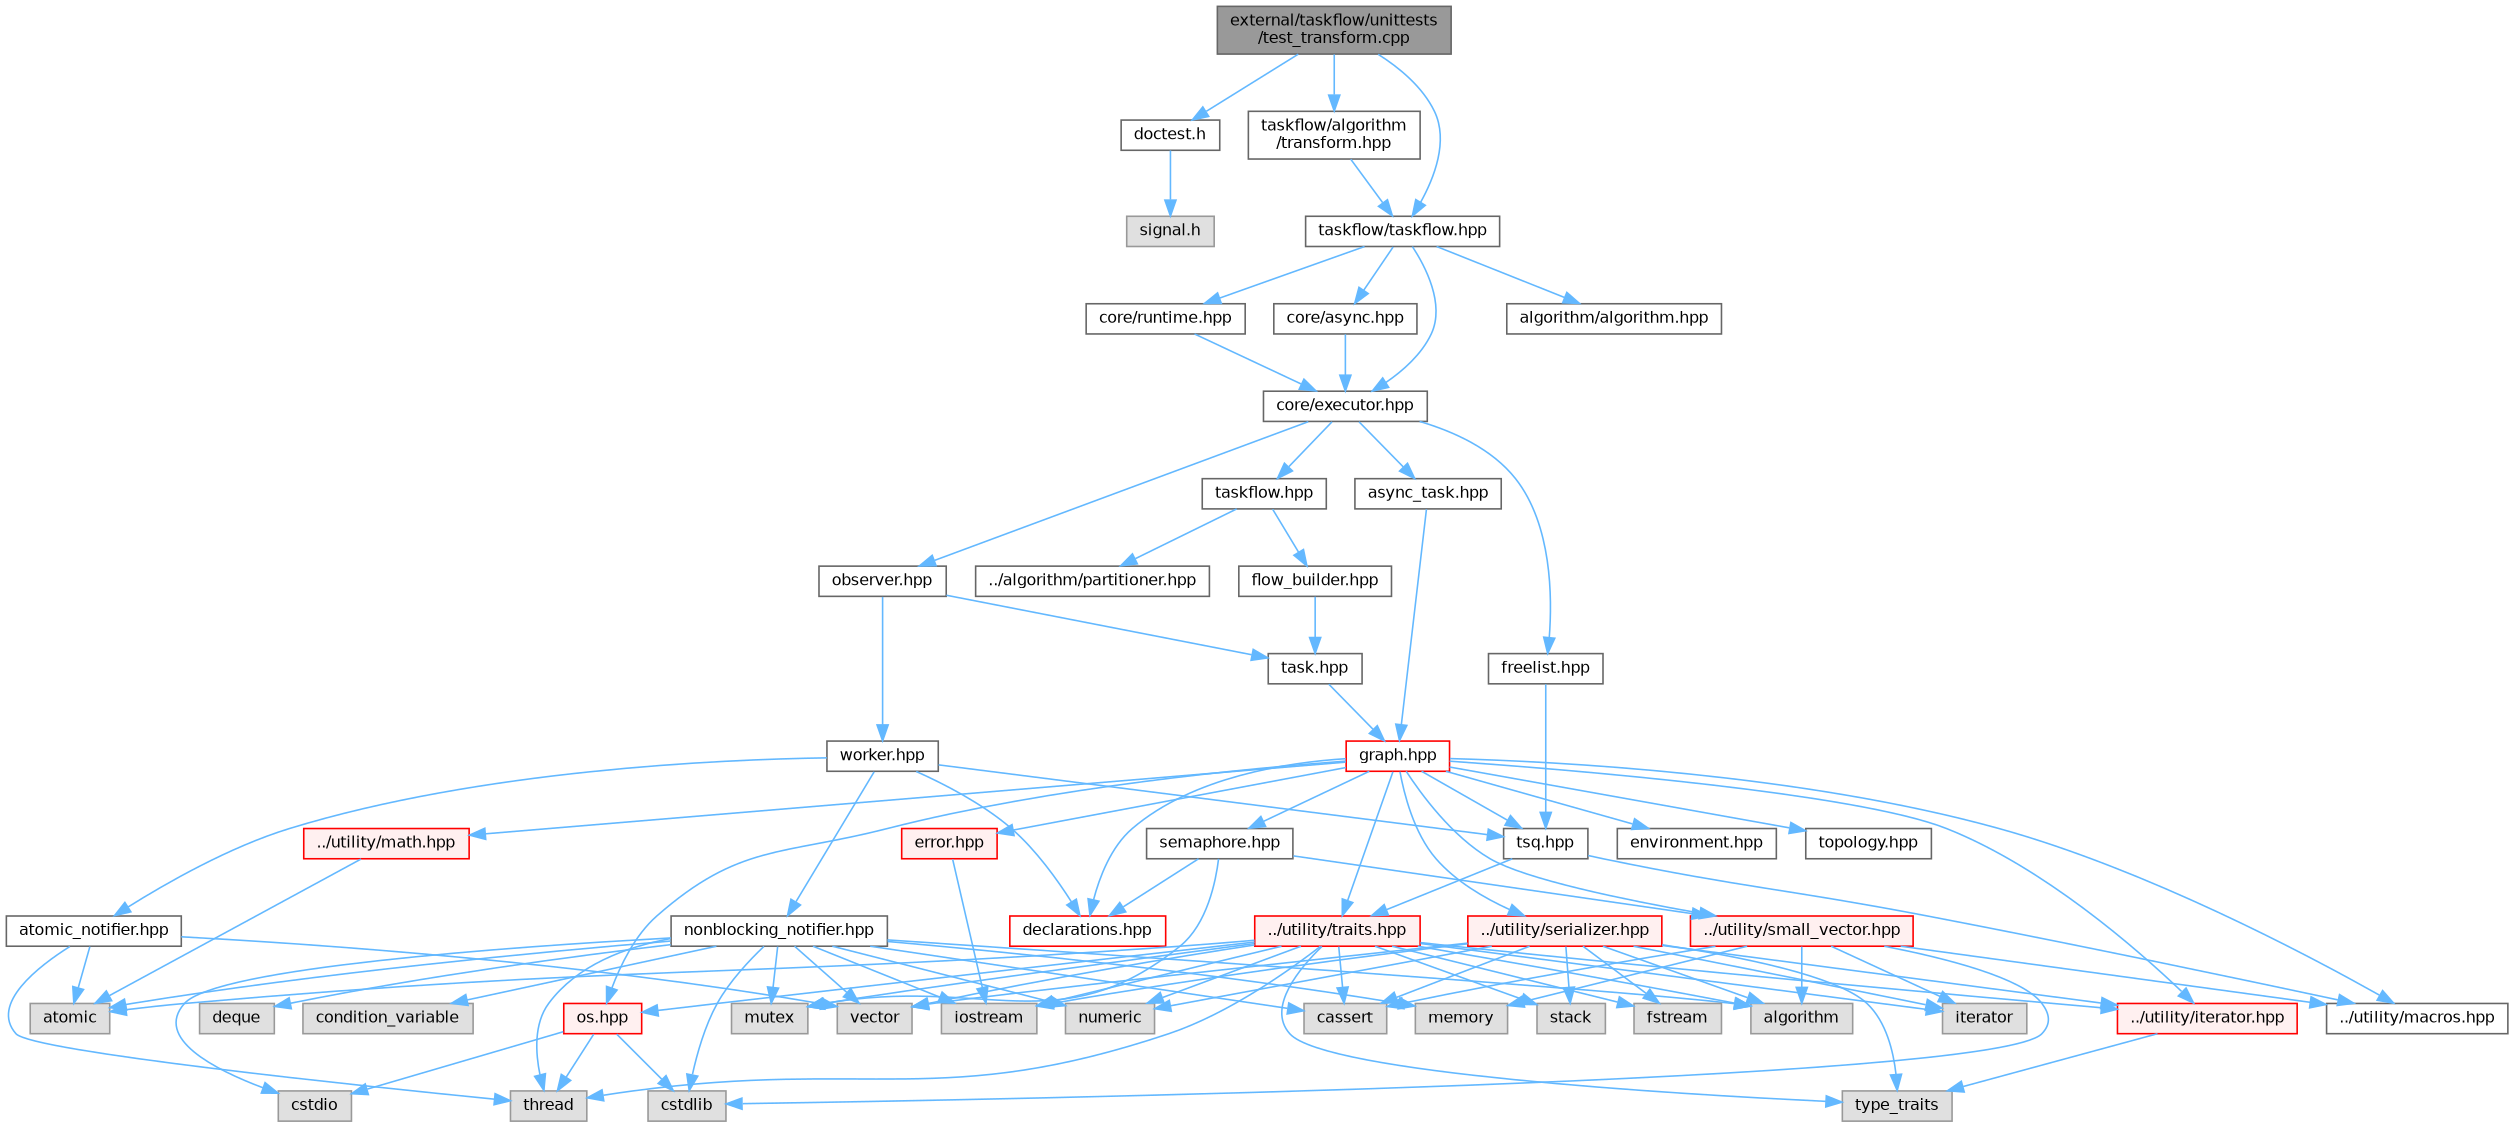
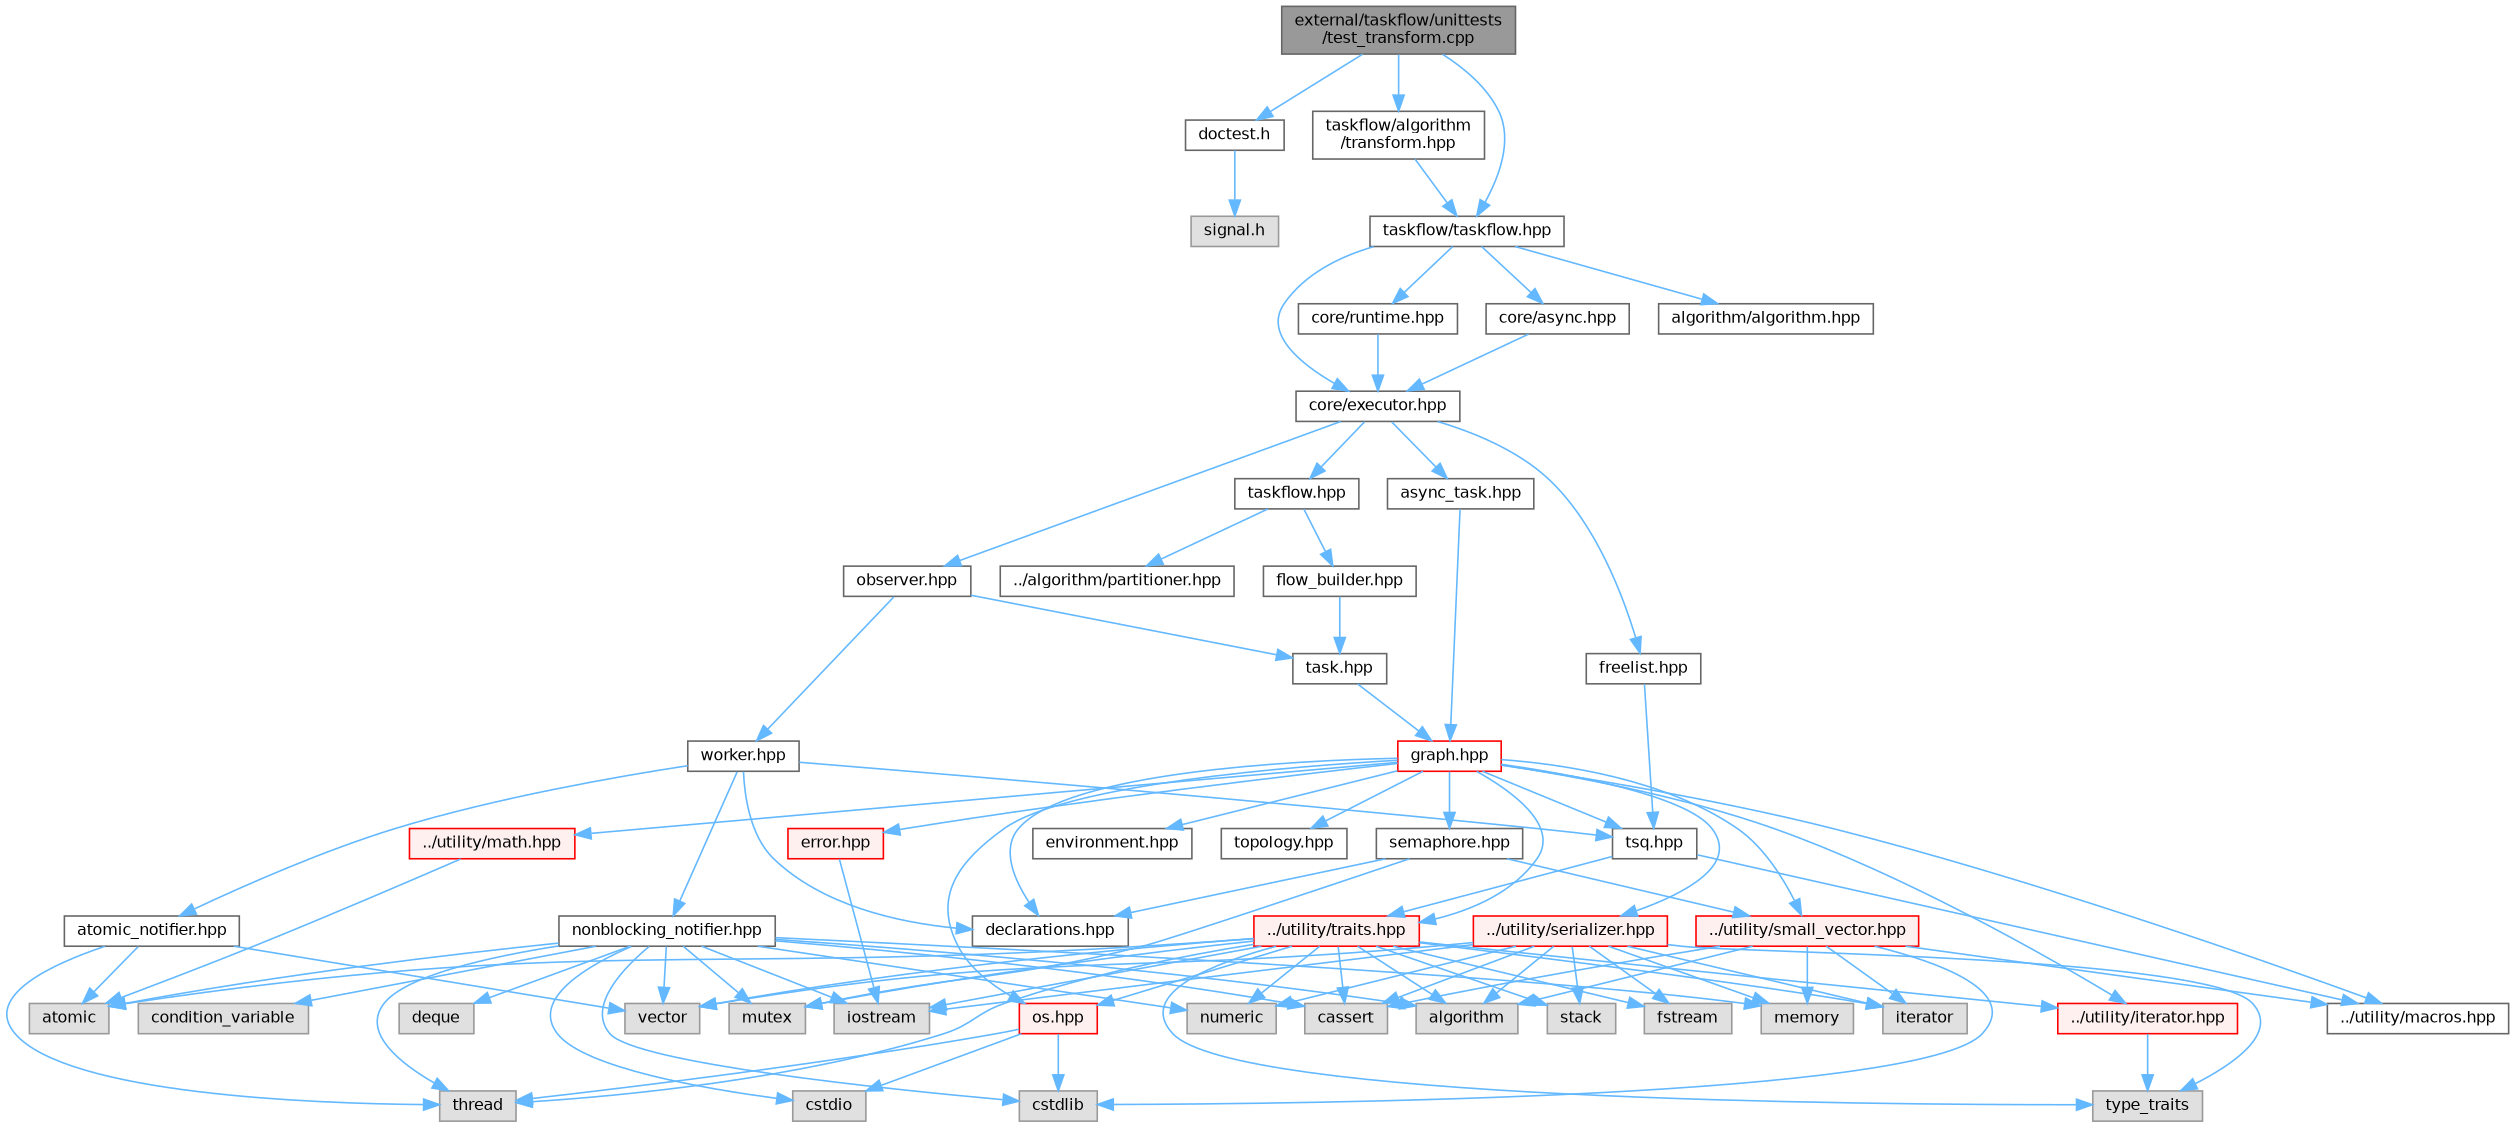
(1088, 931) -> (1050, 931)
(1860, 971) -> (1681, 972)
